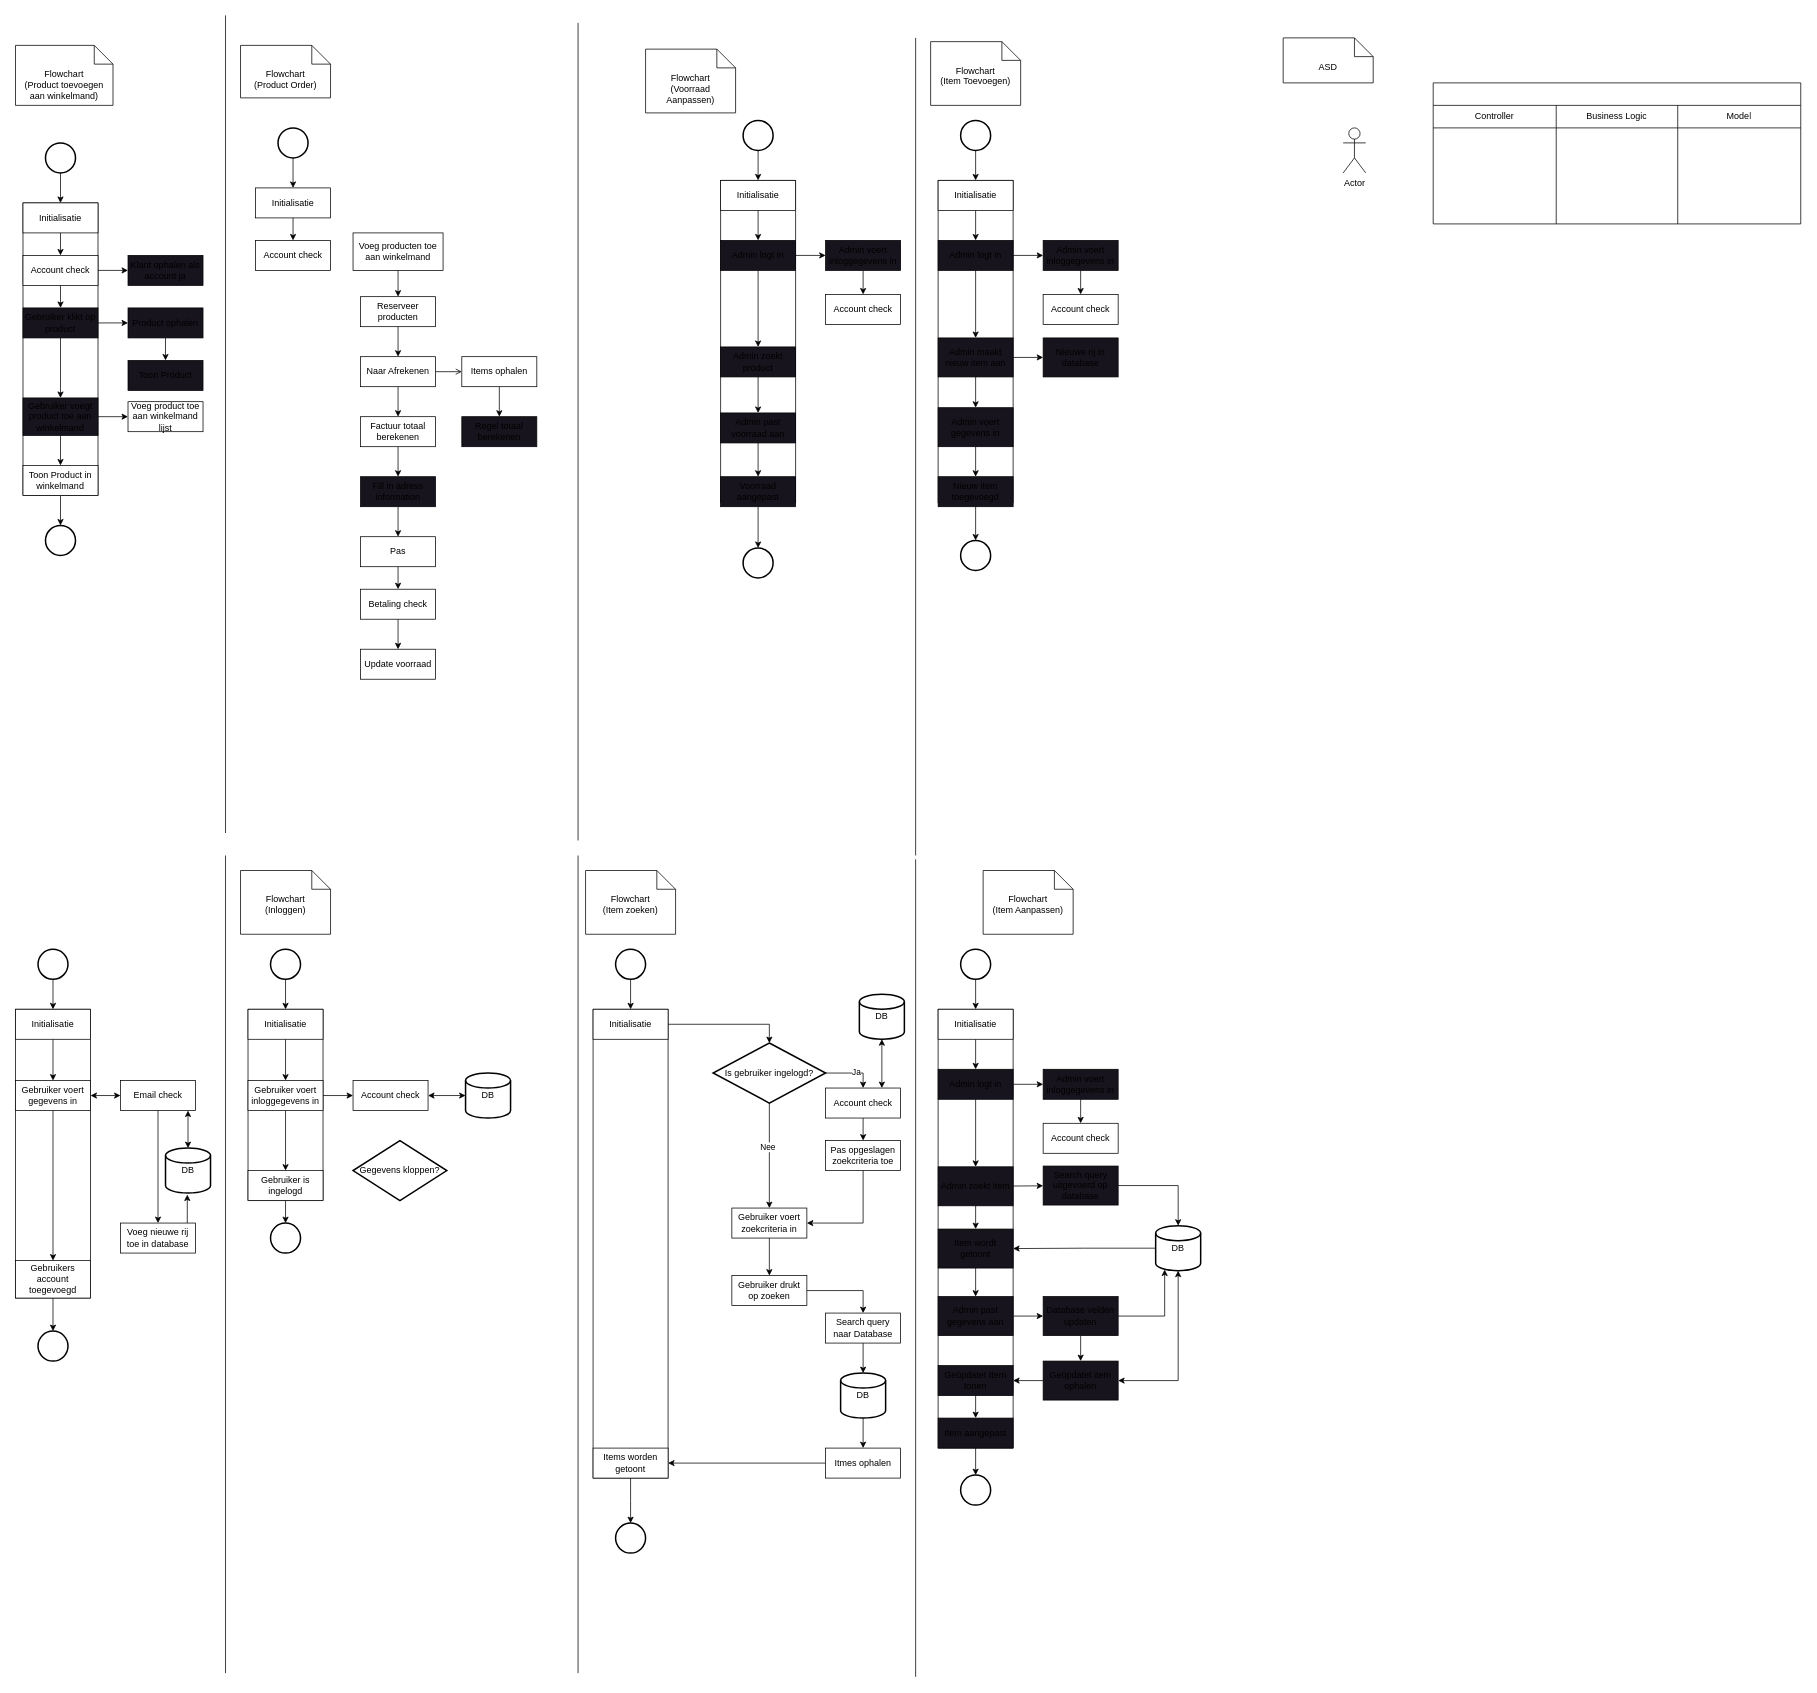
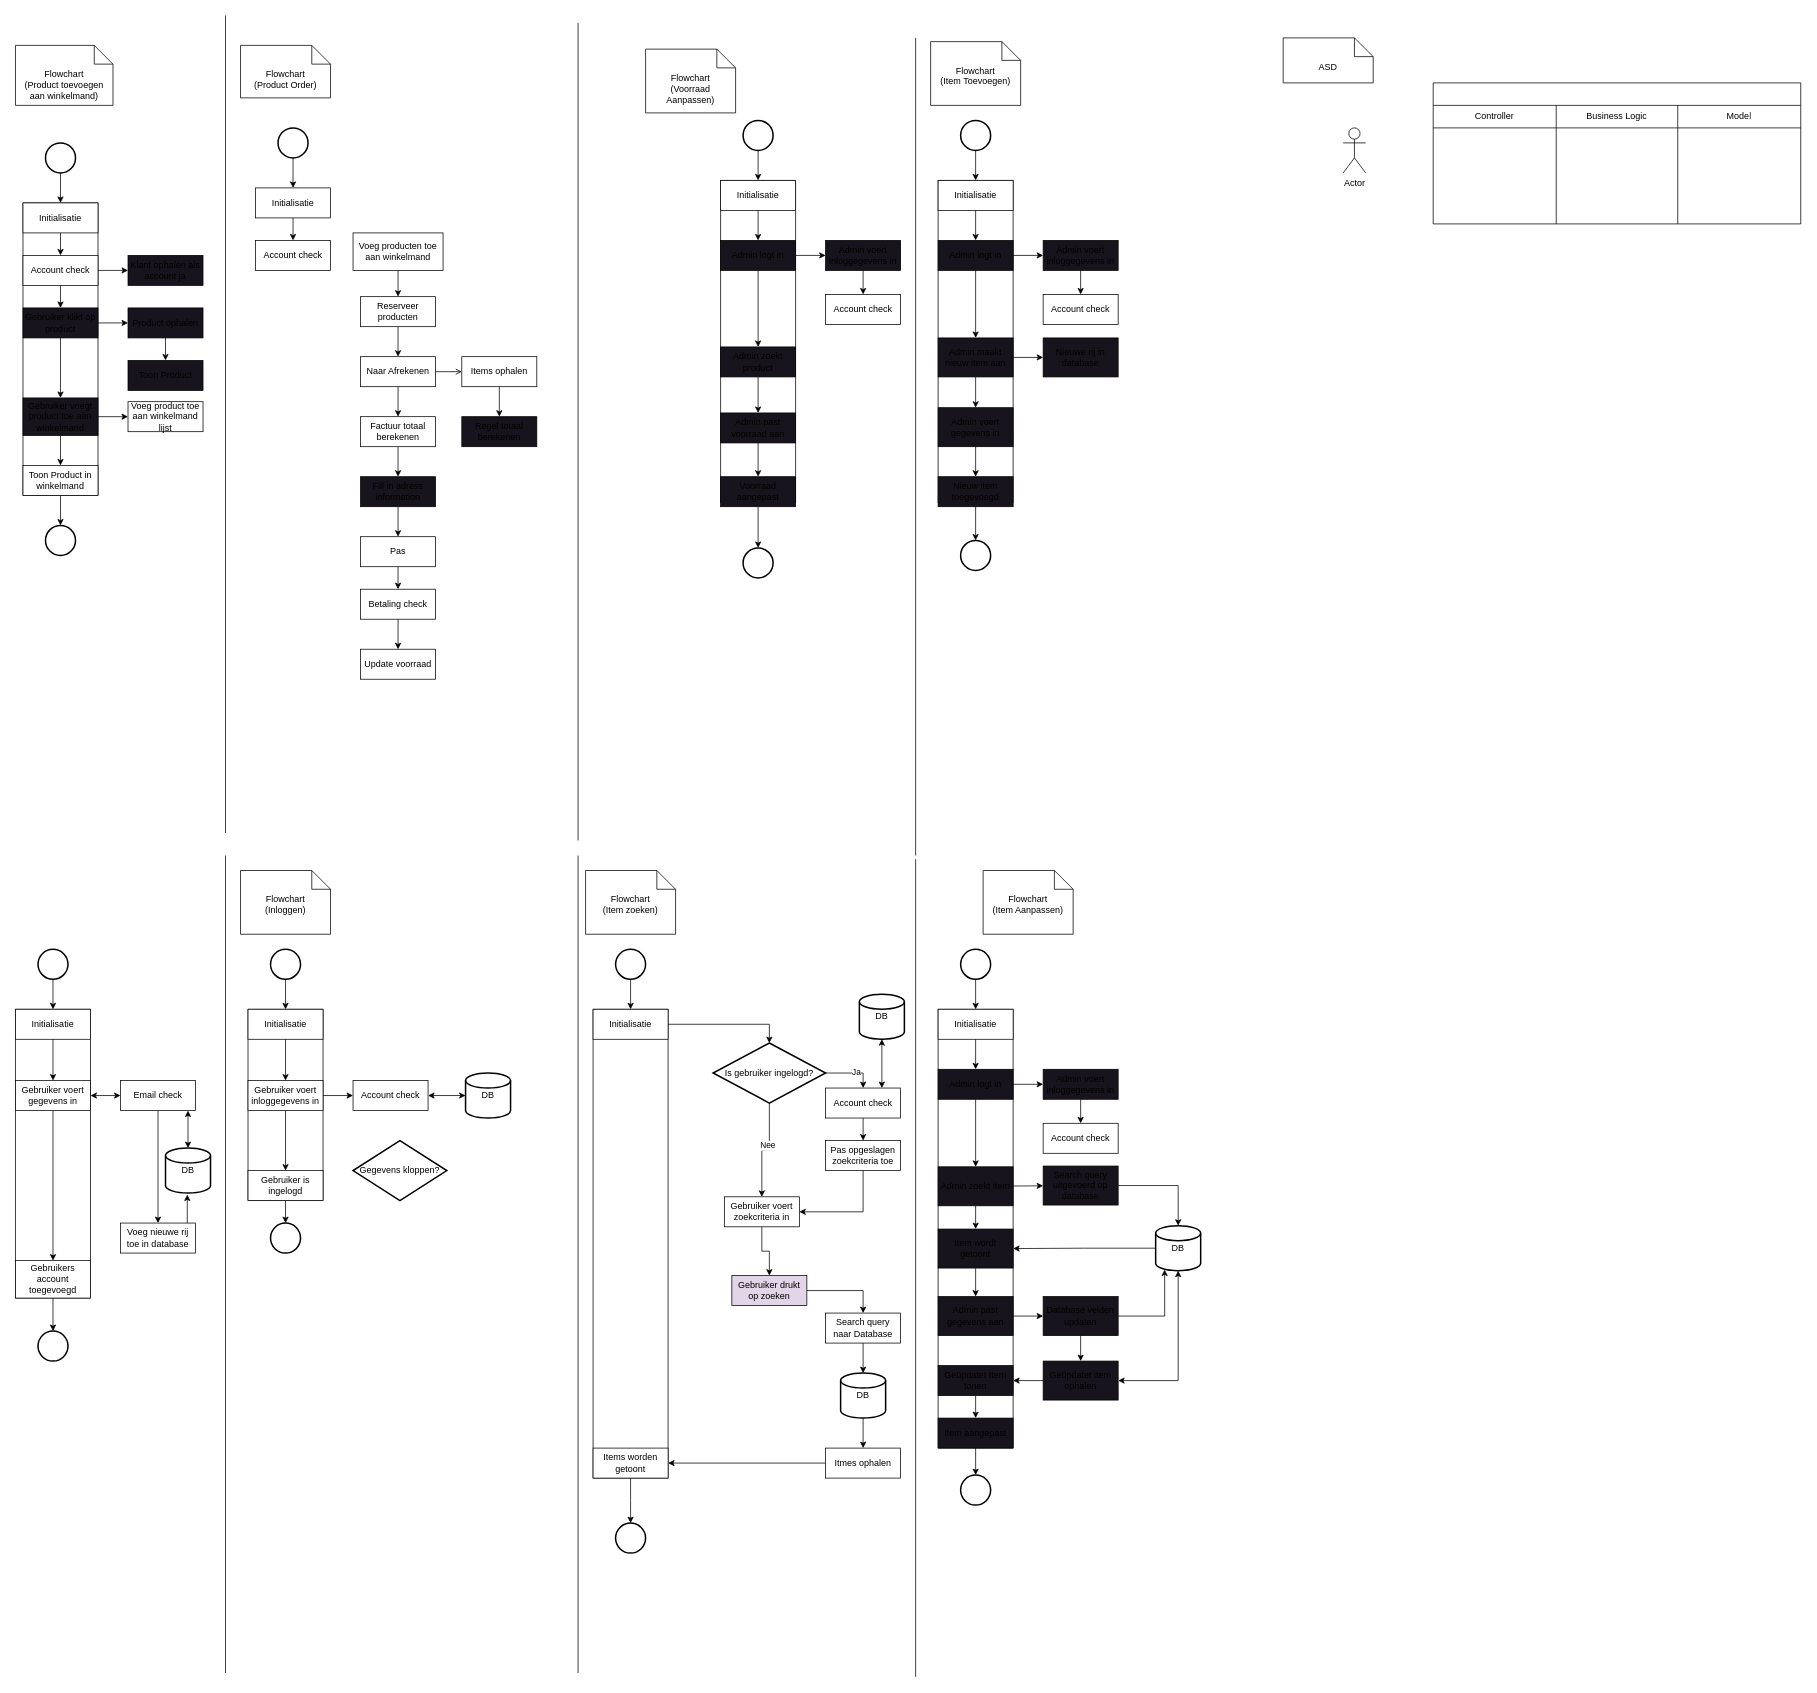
(769, 1223) -> (762, 1212)
(769, 1290) -> (769, 1290)
